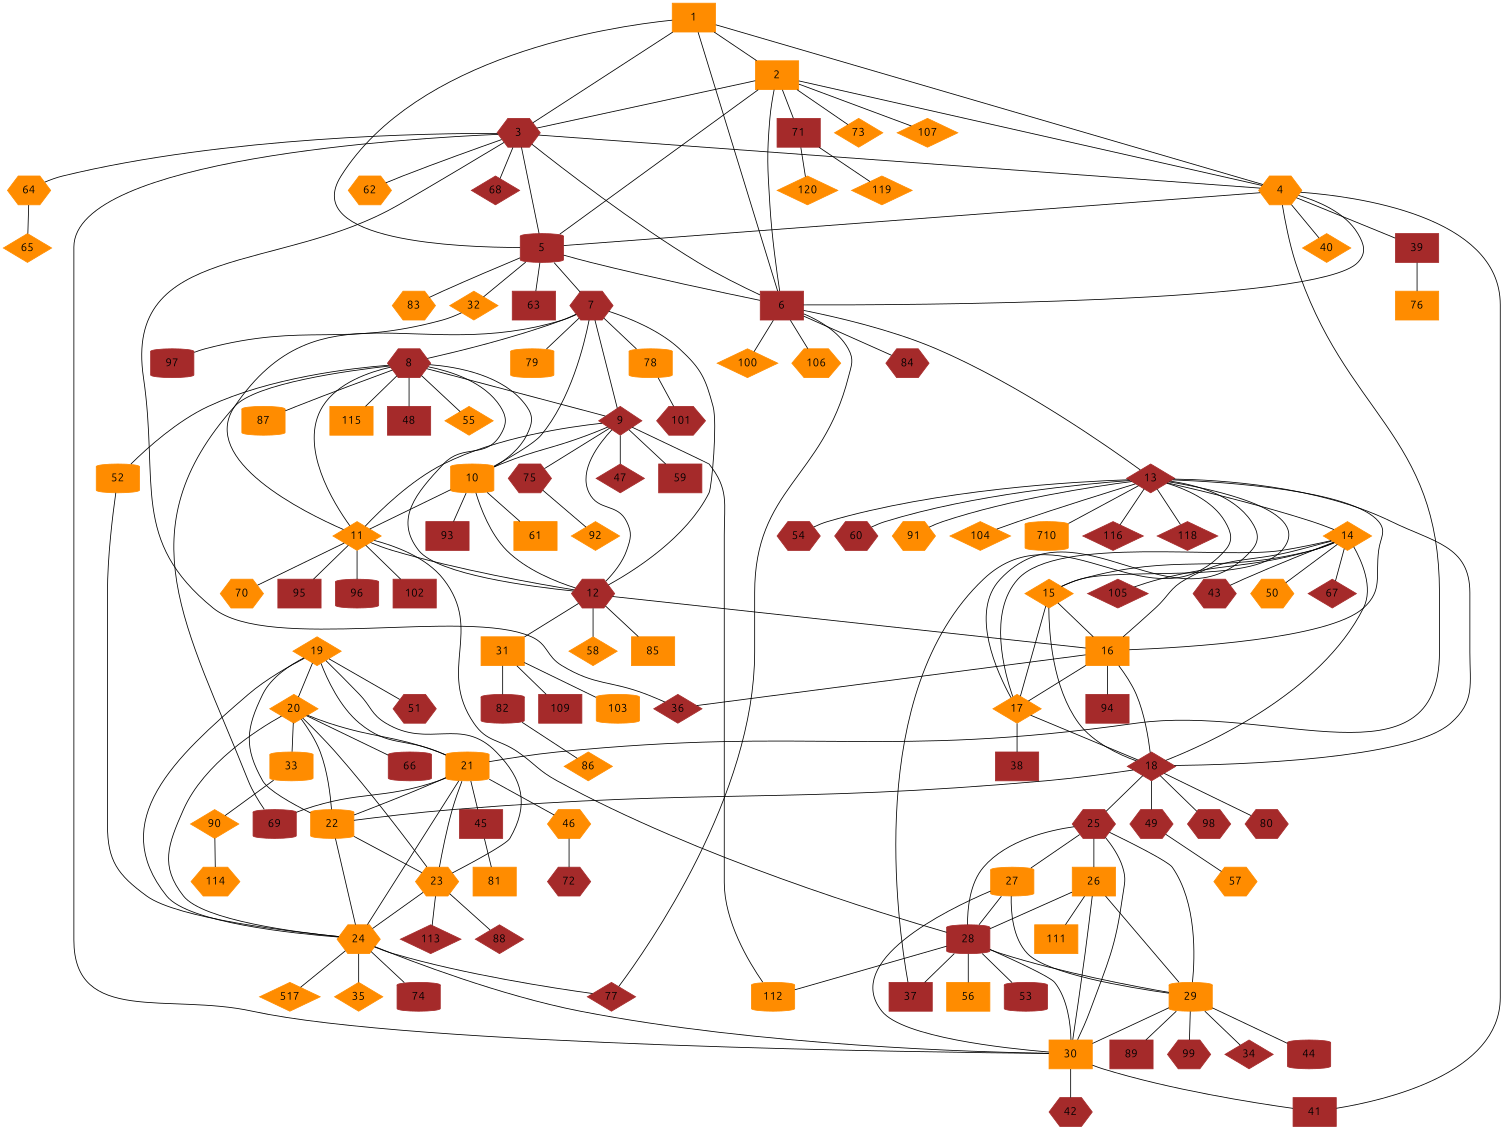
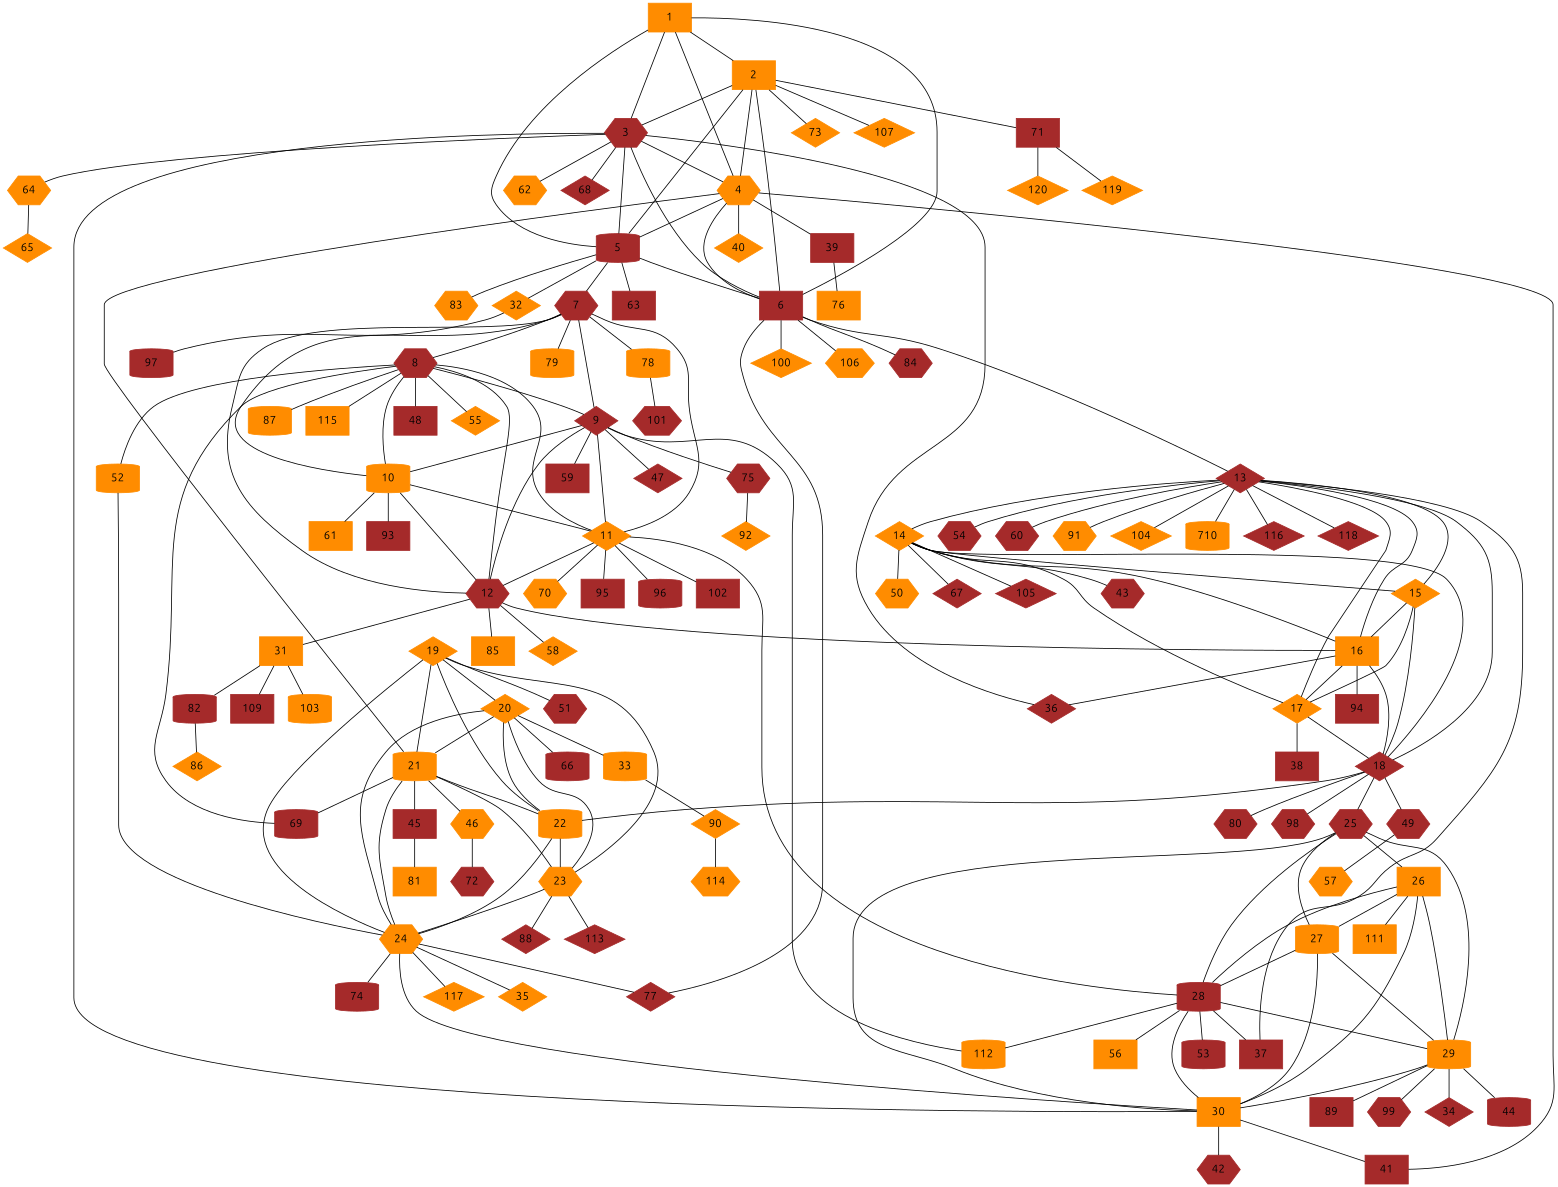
none -> (1368, 910)
(290, 997) -> (454, 997)
